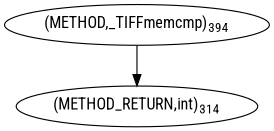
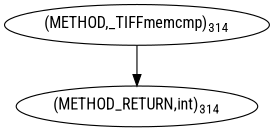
(219, 23) -> (219, 23)
